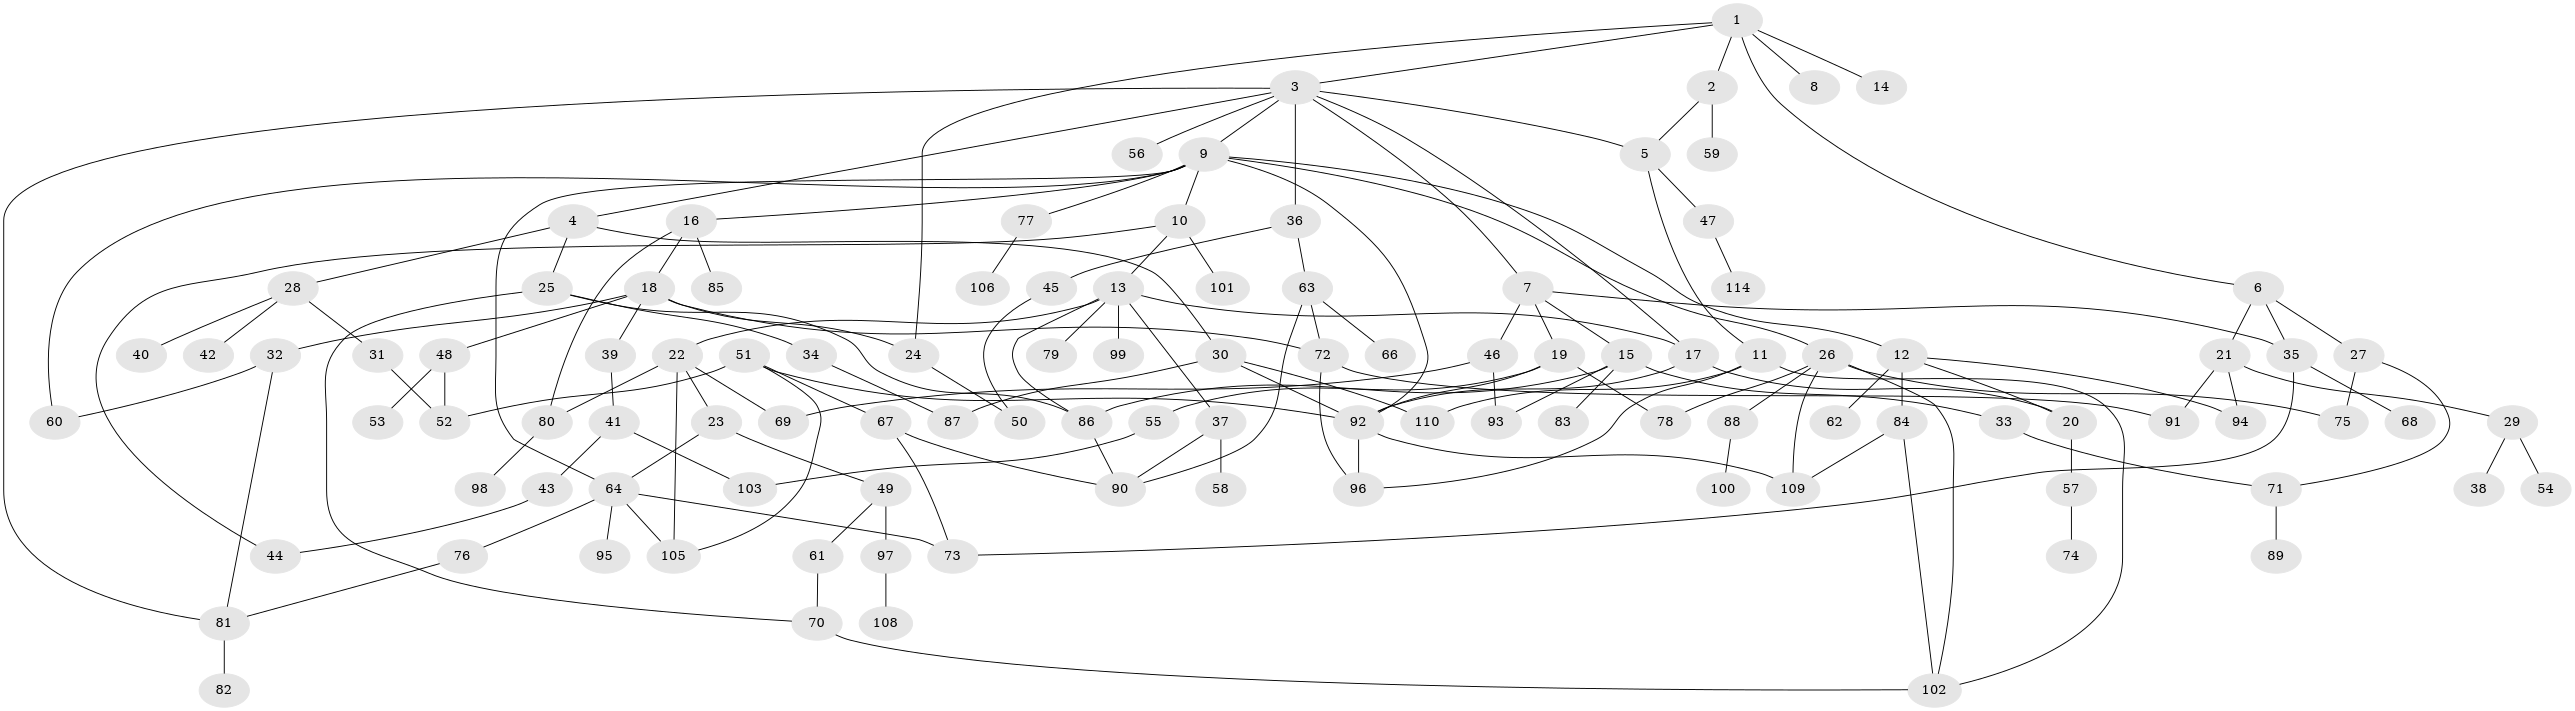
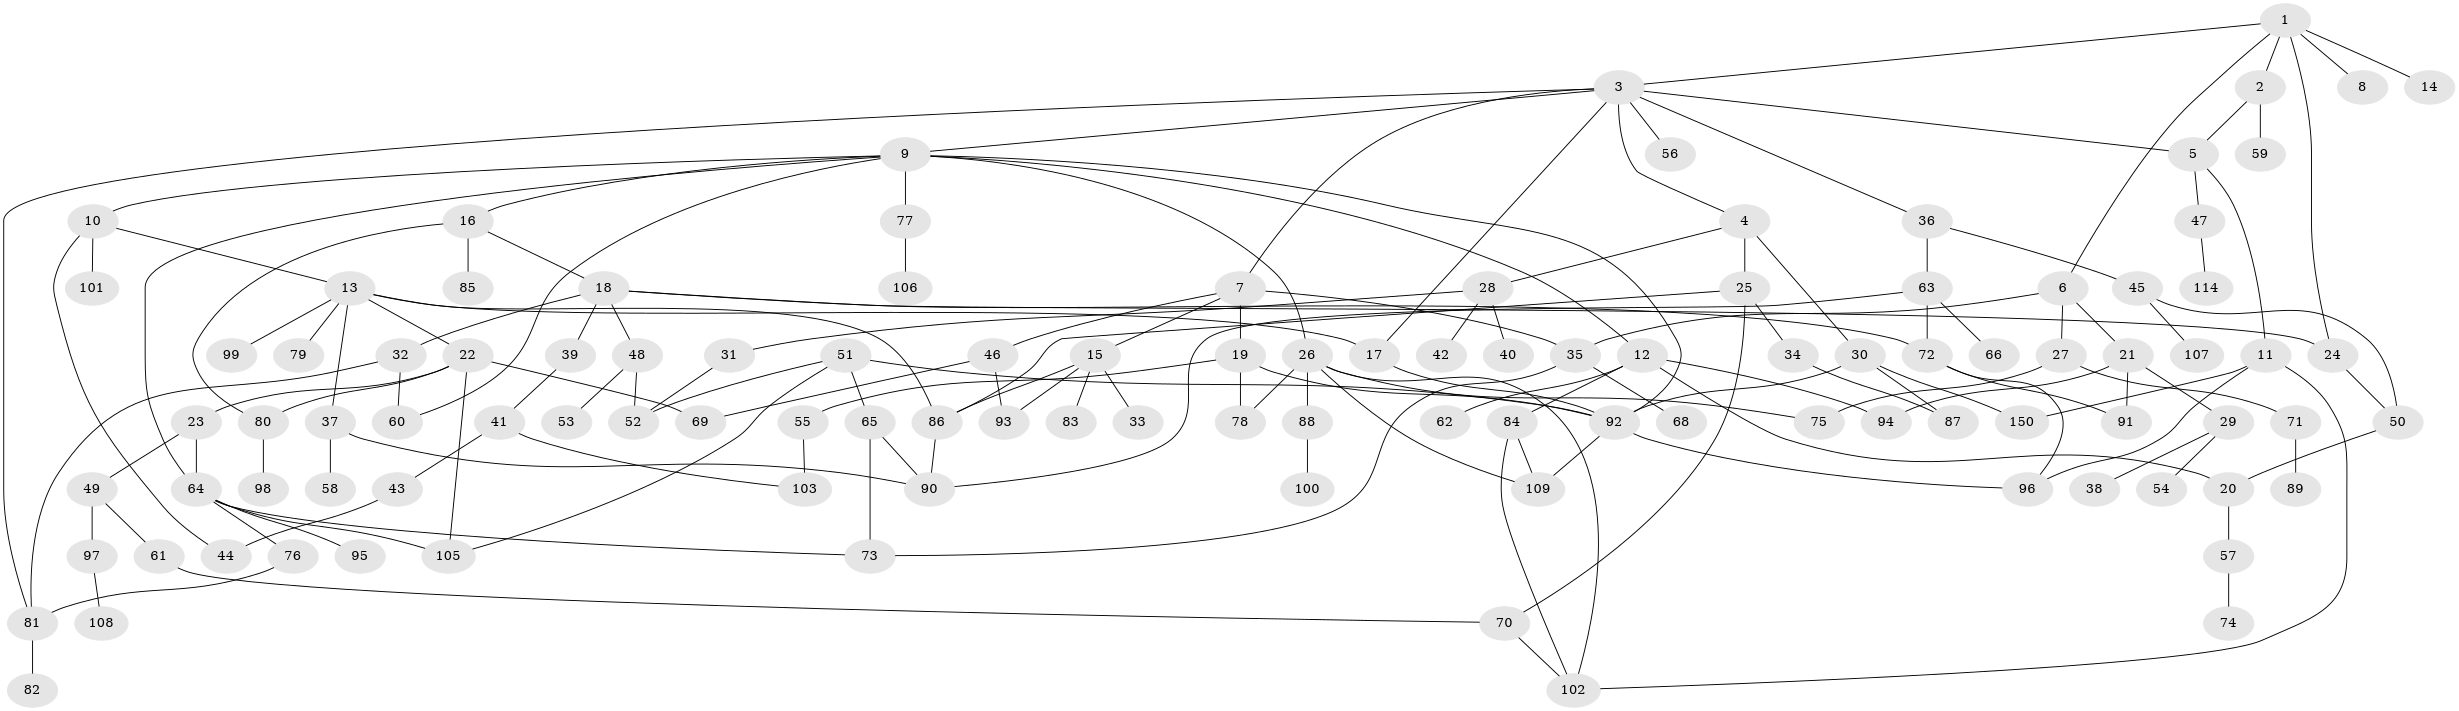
none -> (2197, 355)
(1883, 389) -> (2312, 453)
(886, 422) -> (870, 422)
(1427, 422) -> (2022, 422)
(2113, 460) -> none
